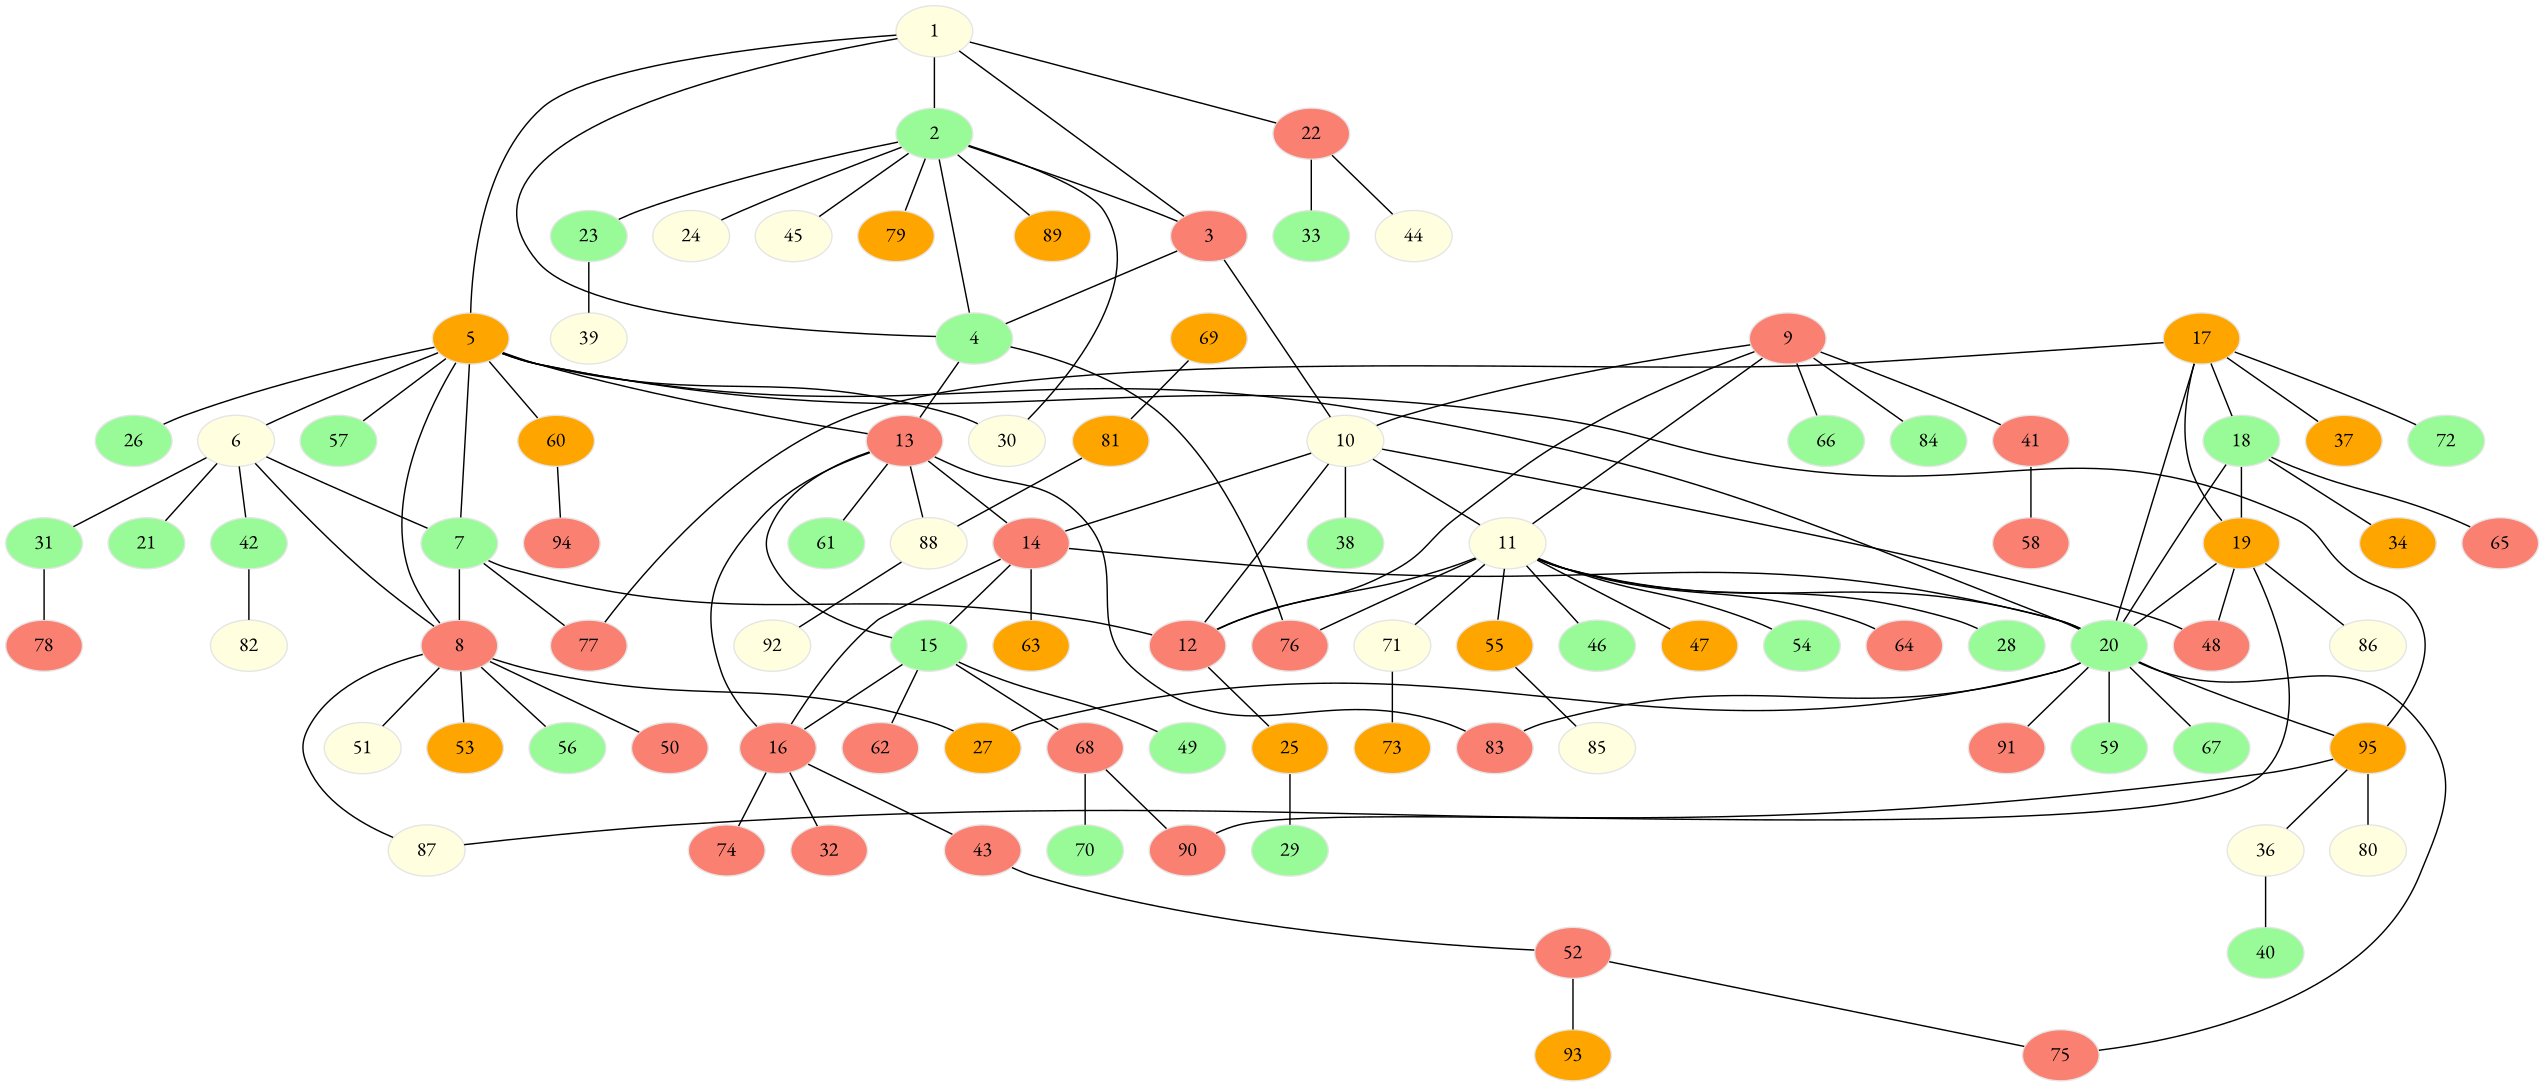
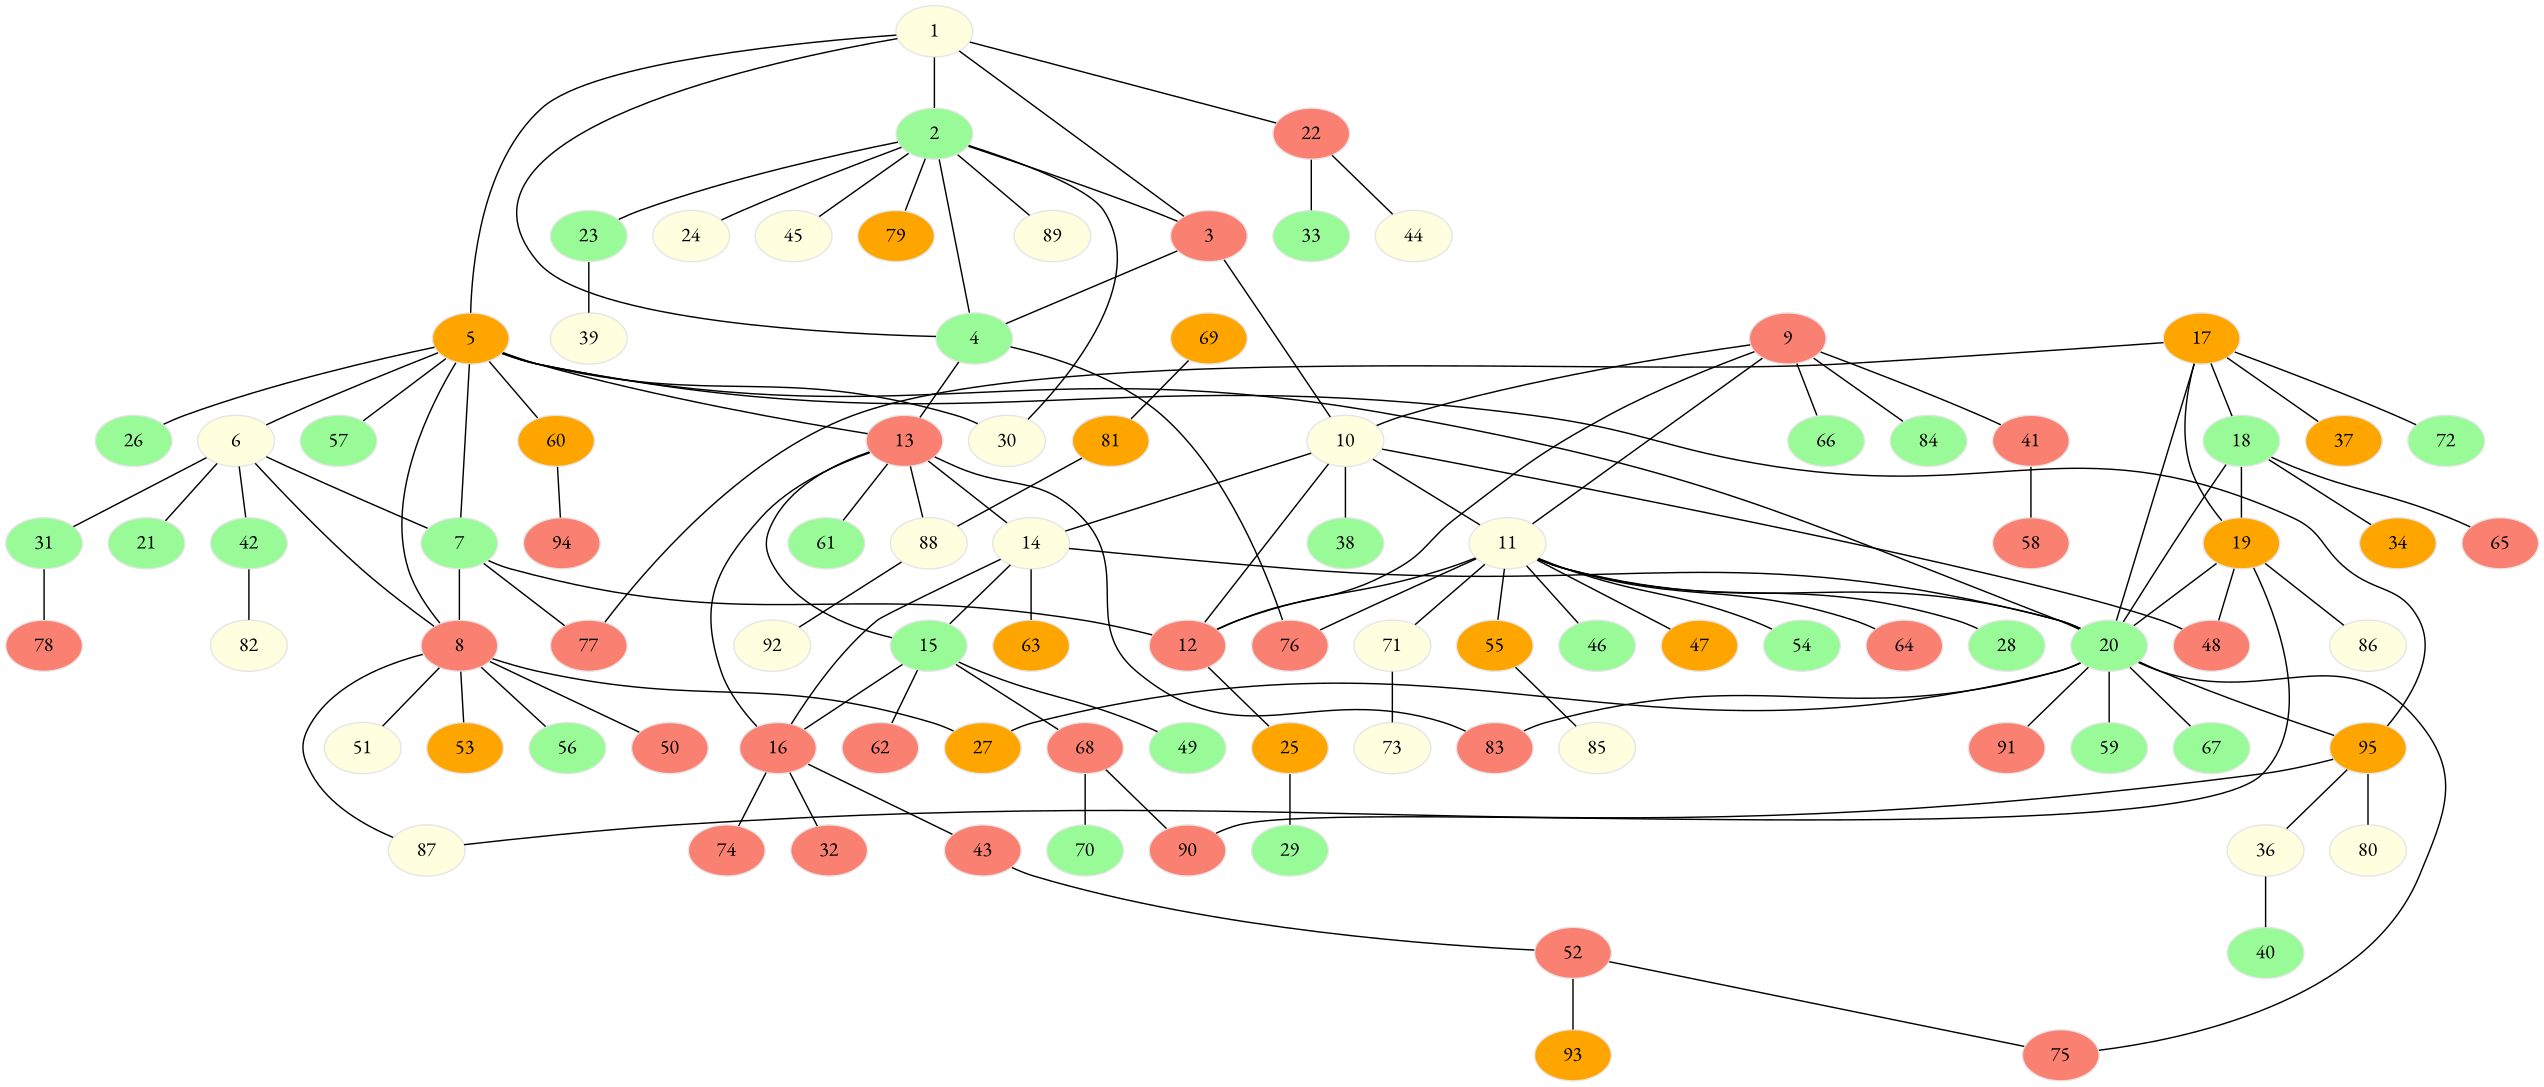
(1052, 236) -> (1052, 236)
(1031, 543) -> (1031, 543)
(1392, 748) -> (1392, 748)
